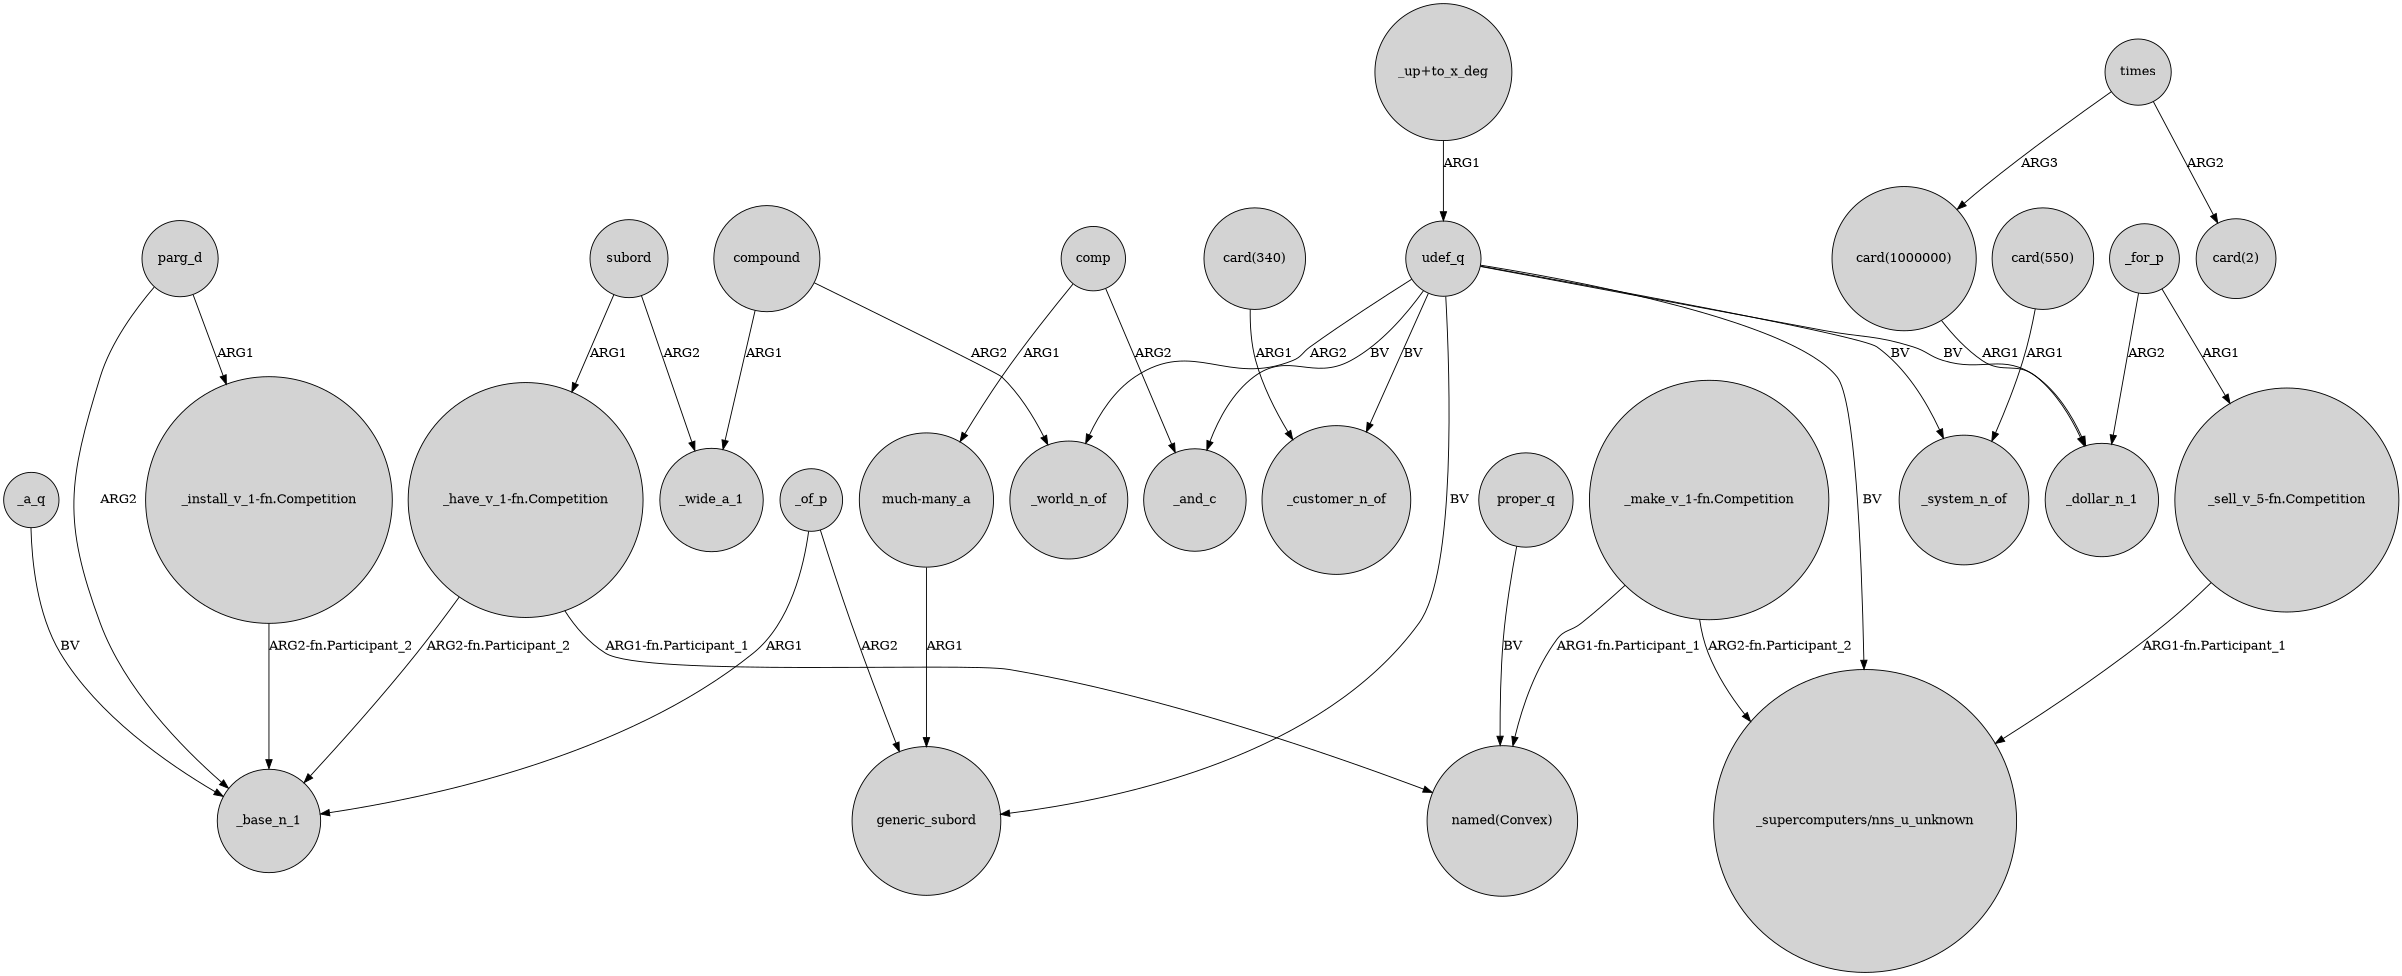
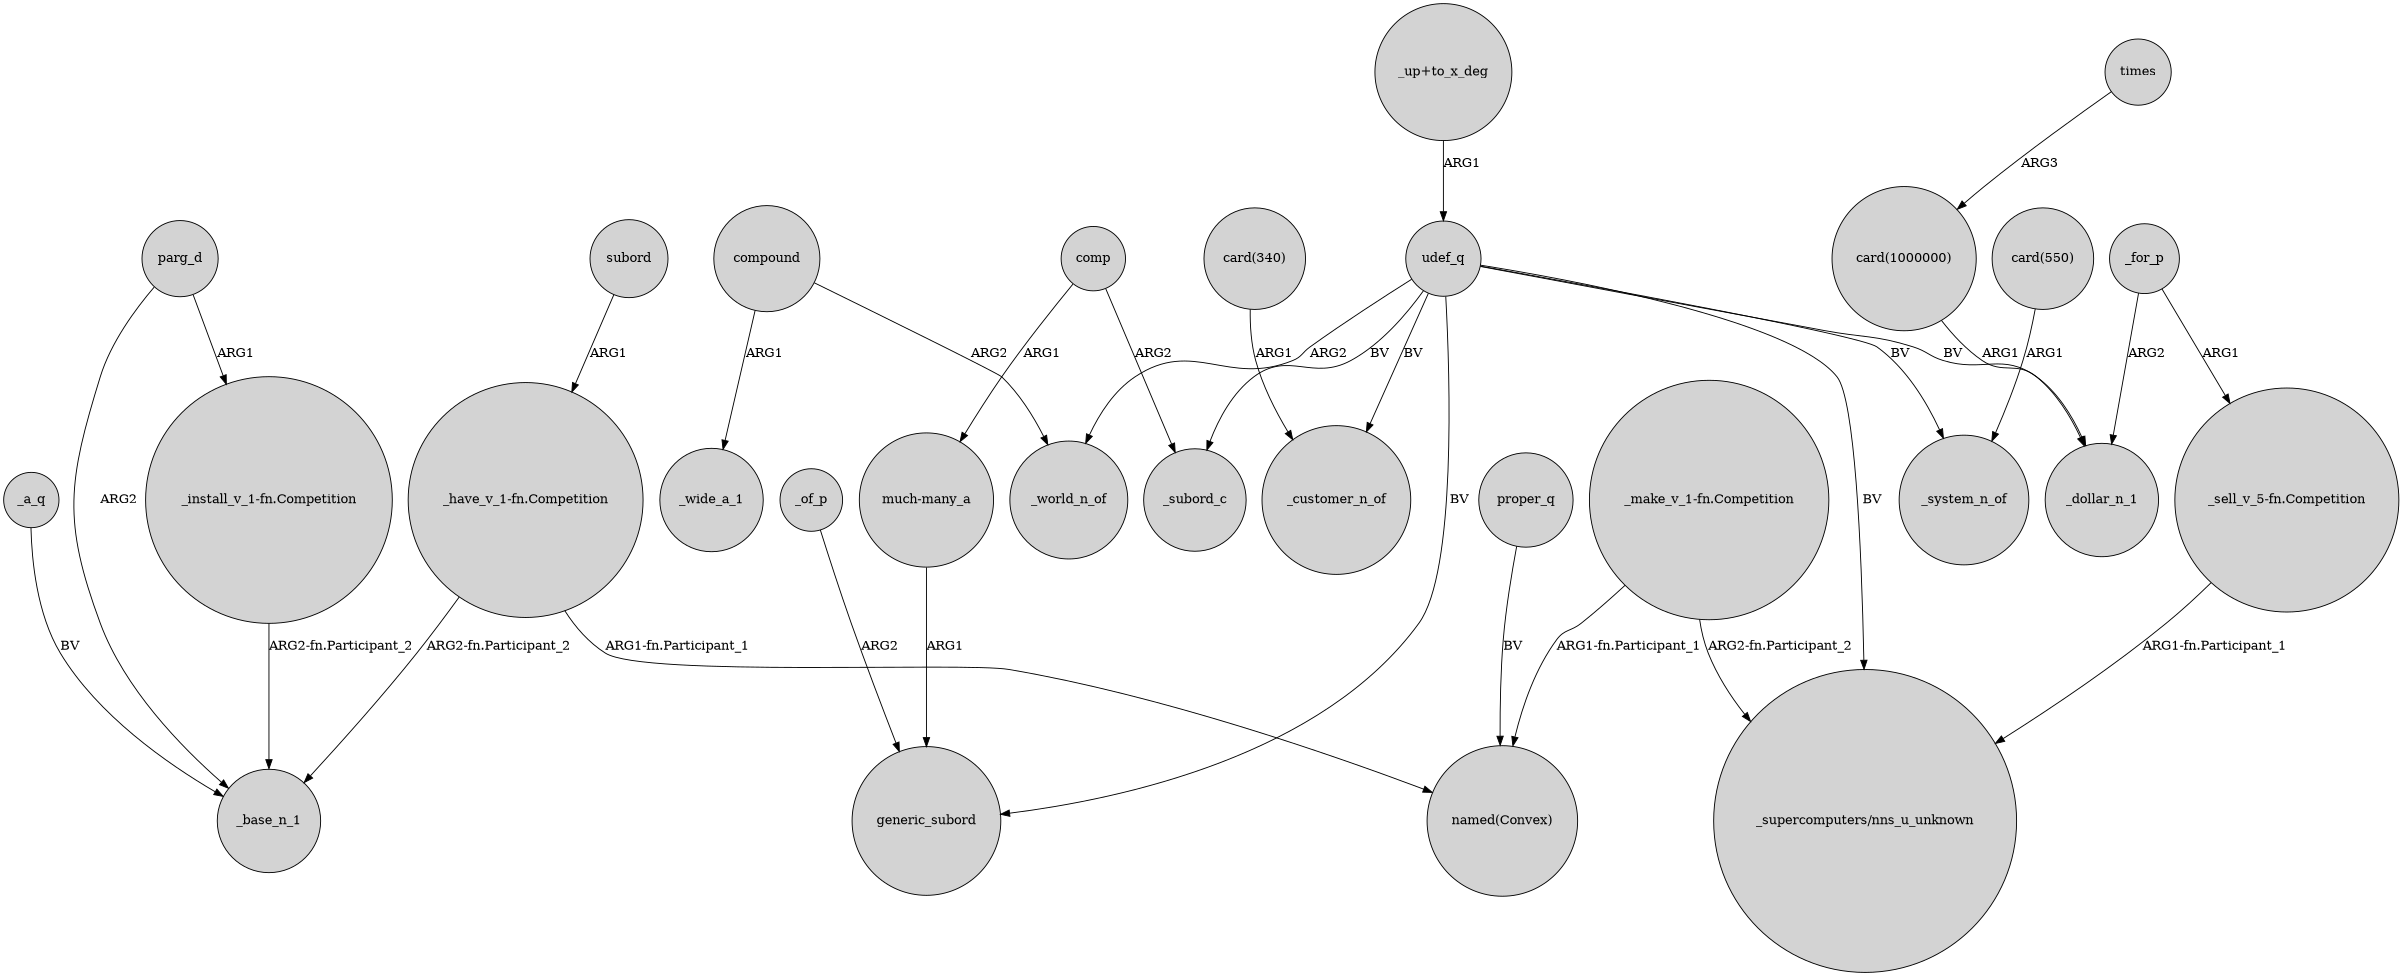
(2236, 259) -> none
(667, 369) -> none
(1195, 500) -> (1195, 500)
(615, 734) -> none
